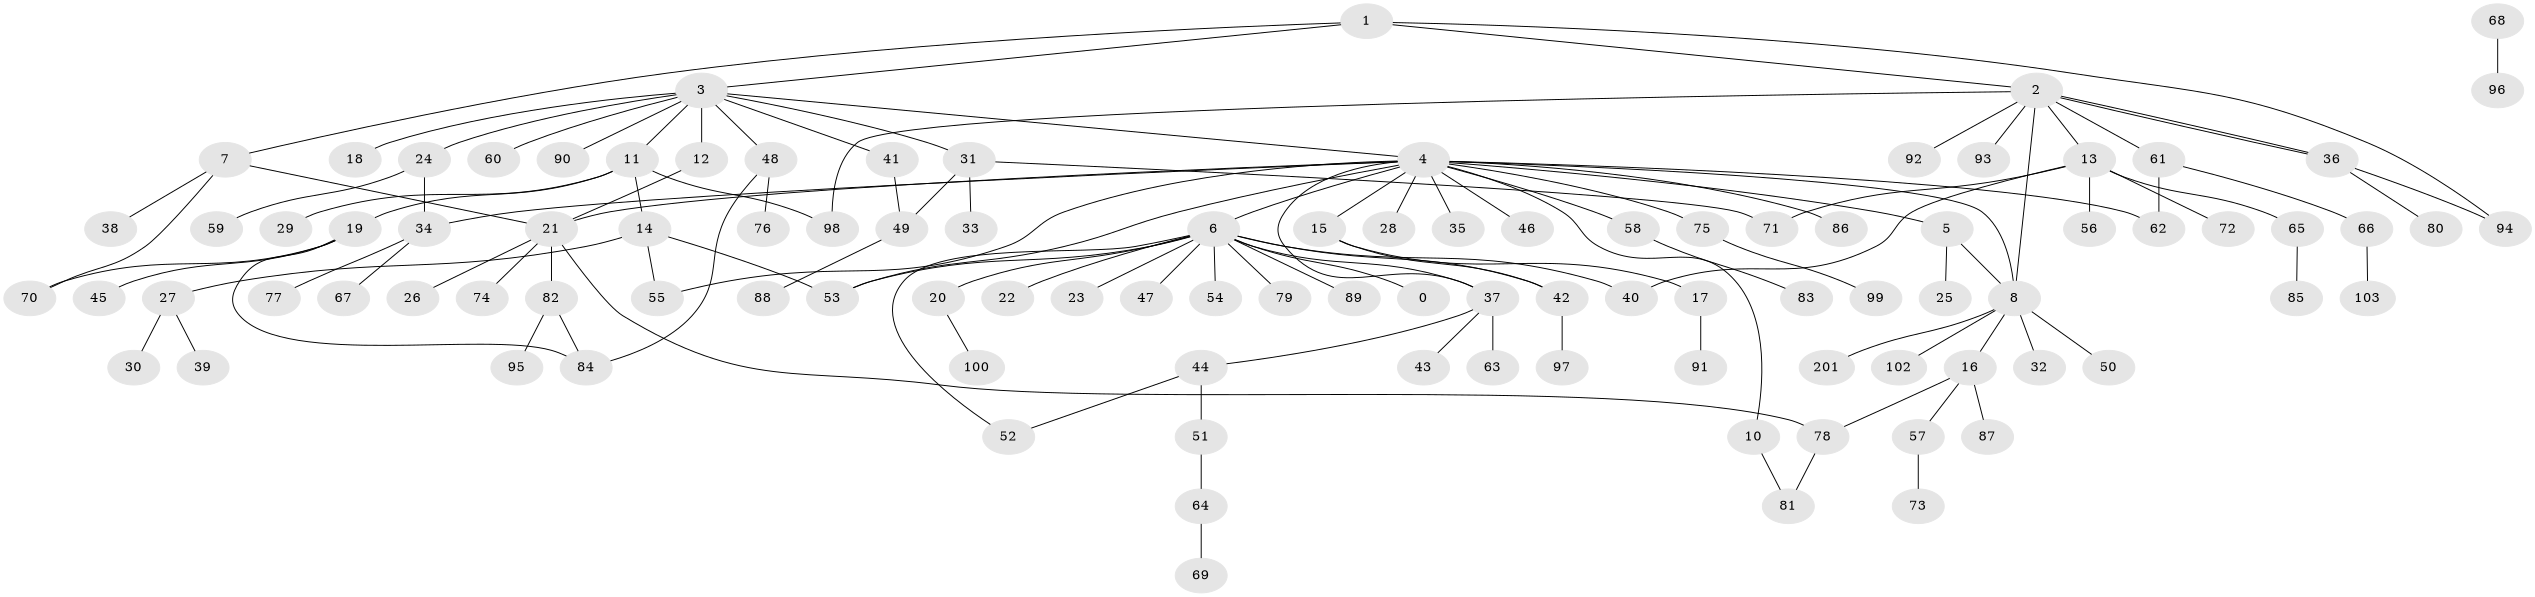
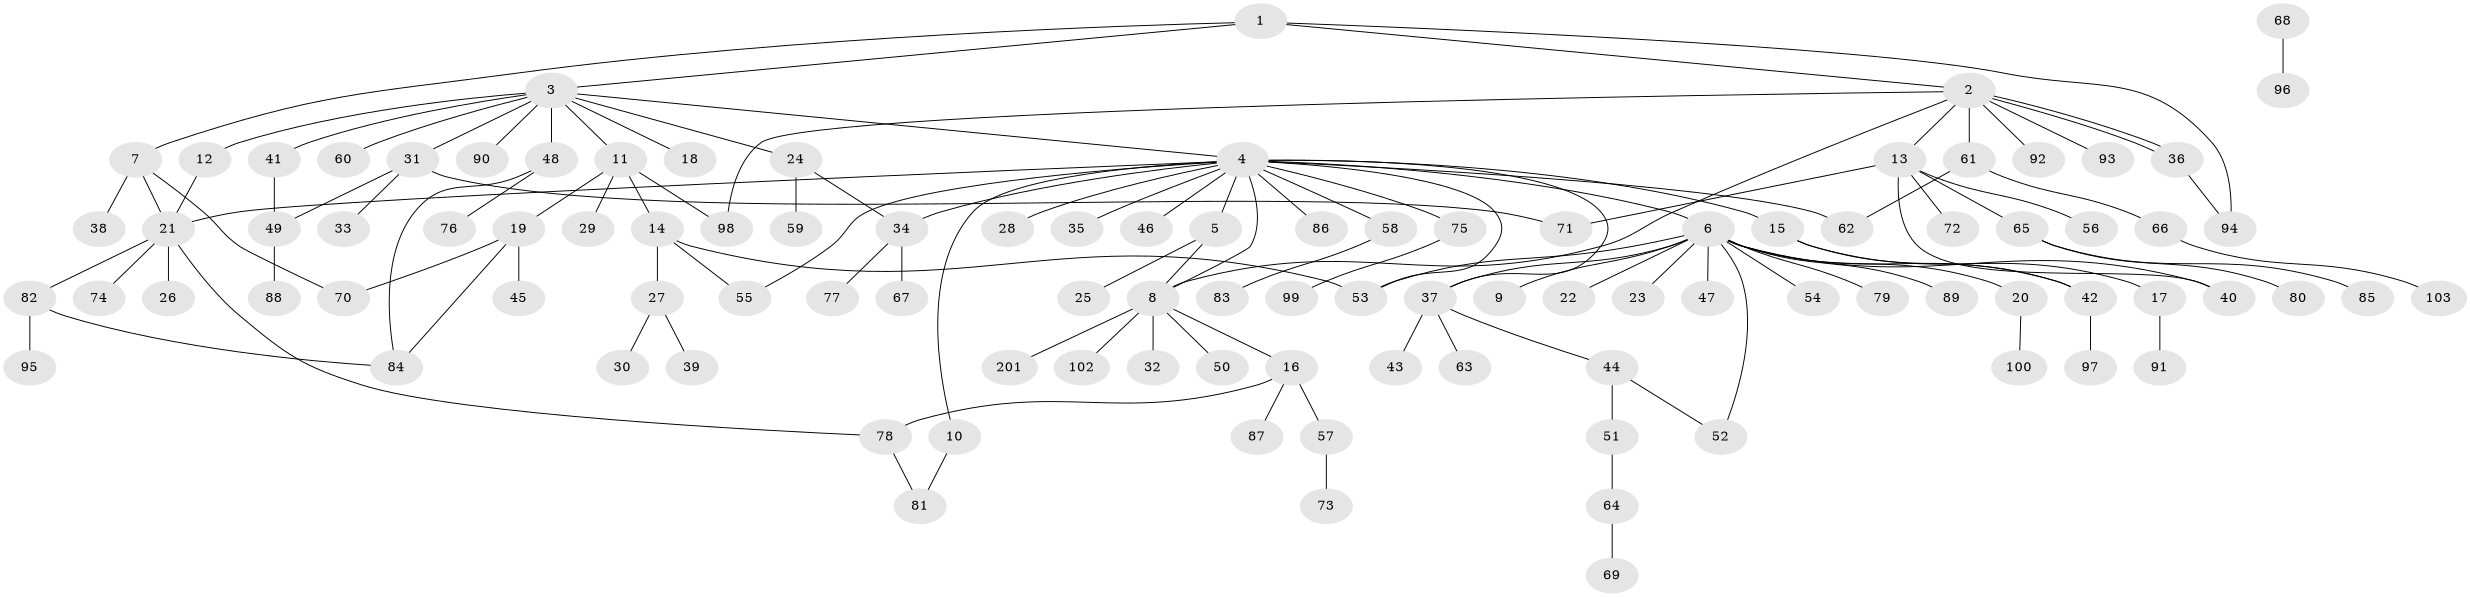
(2384, 194) -> (2221, 270)
(1424, 298) -> (1500, 298)
